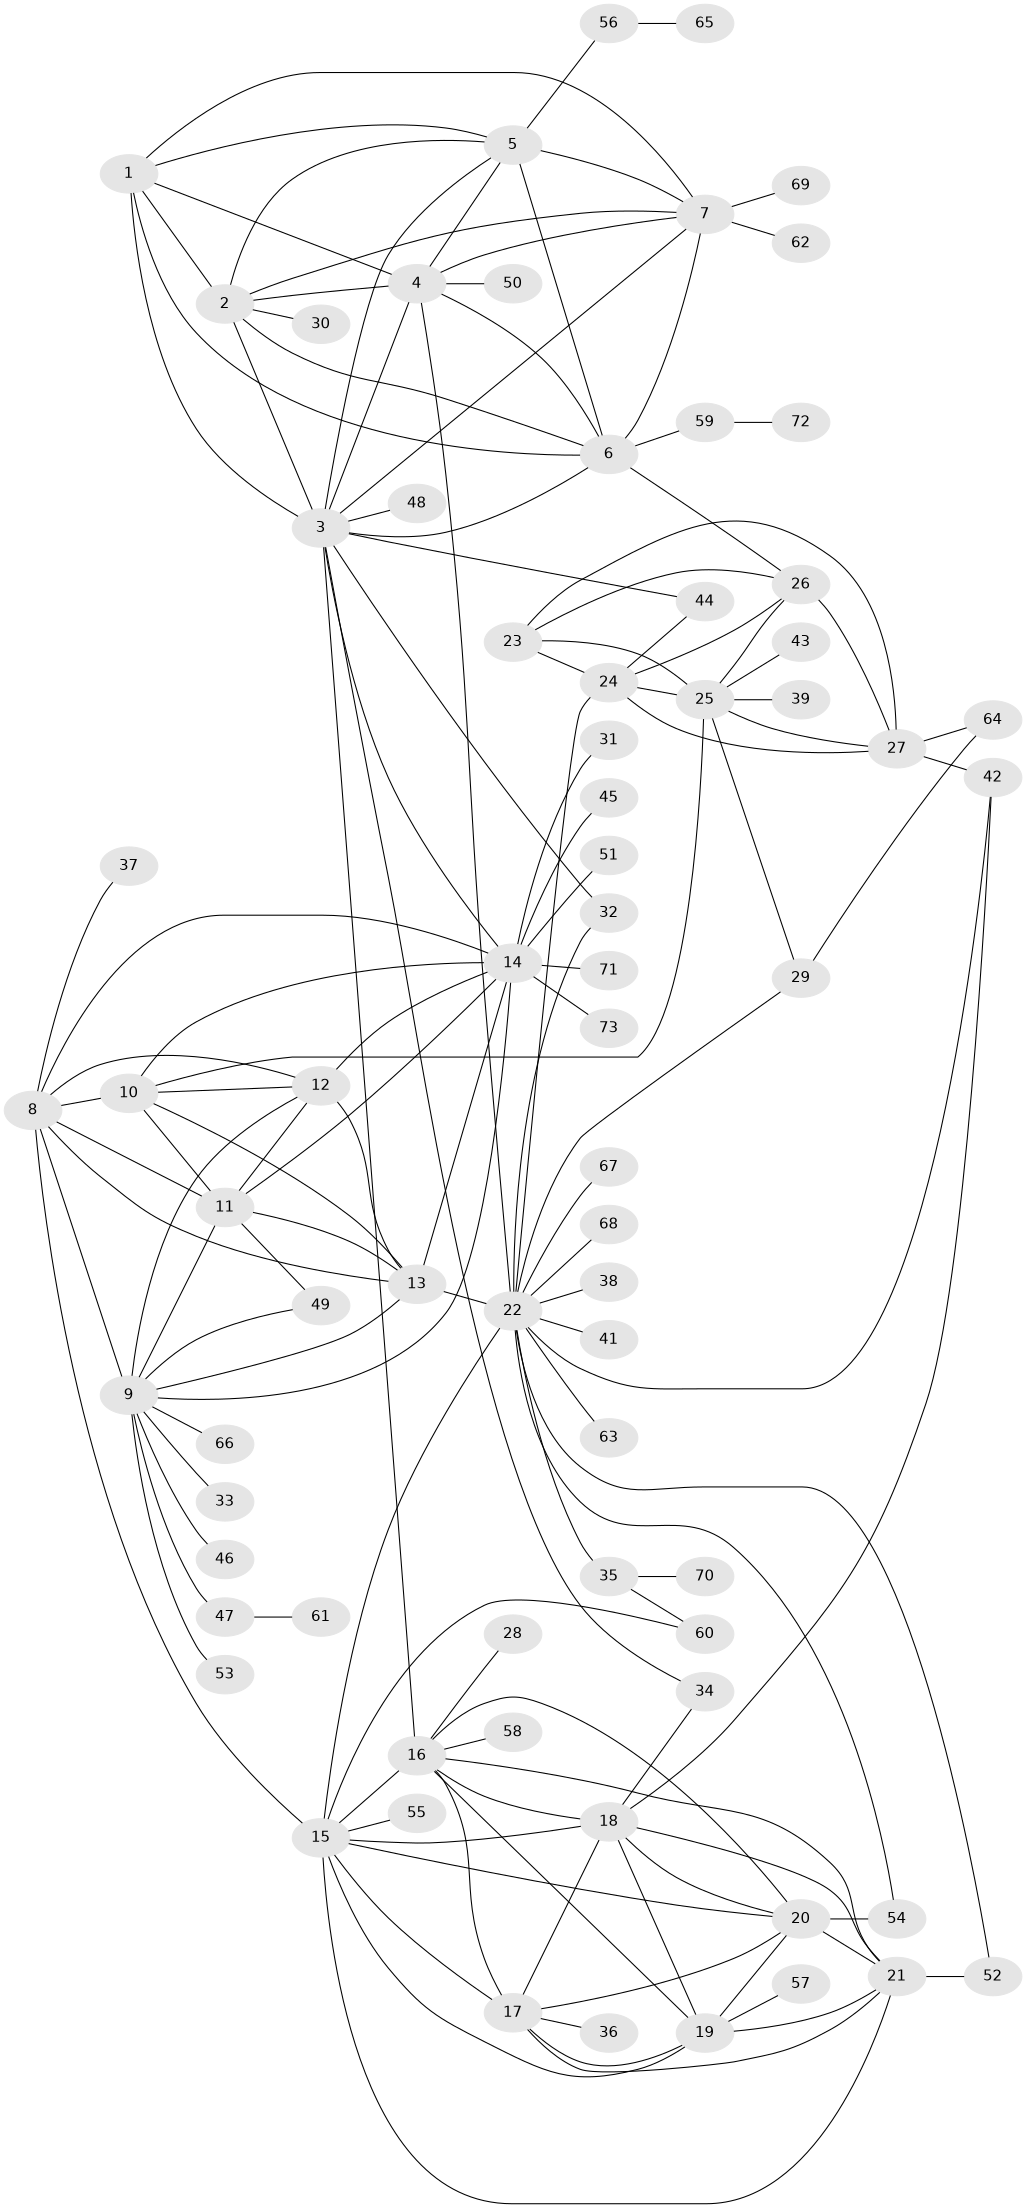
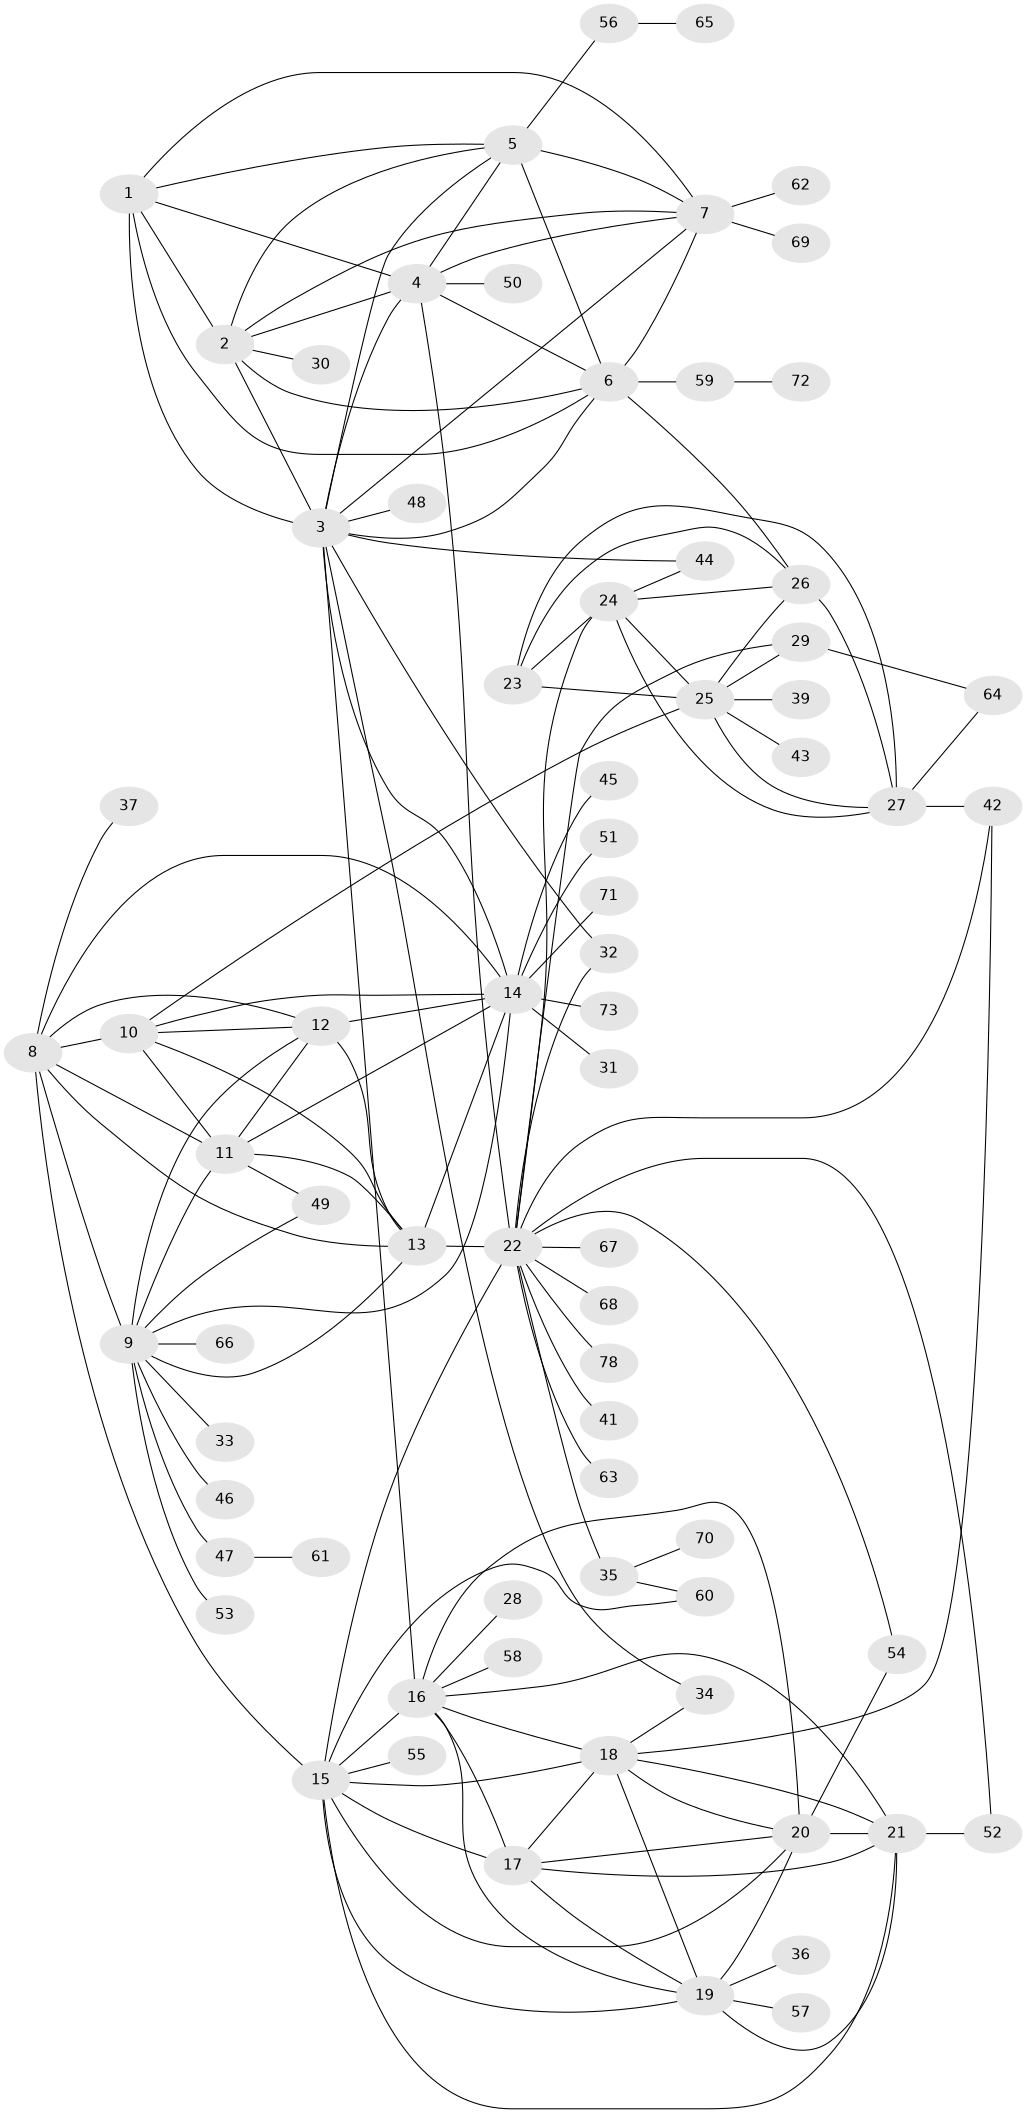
(609, 1282) -> (609, 1363)
(561, 2023) -> (753, 1975)
